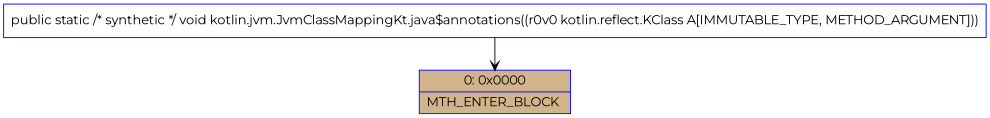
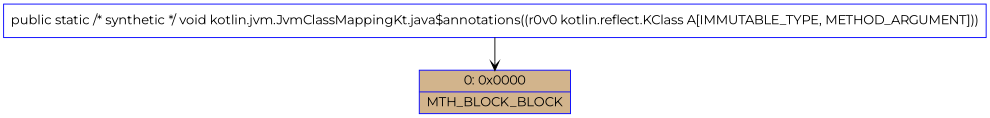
(493, 102) -> (495, 102)
